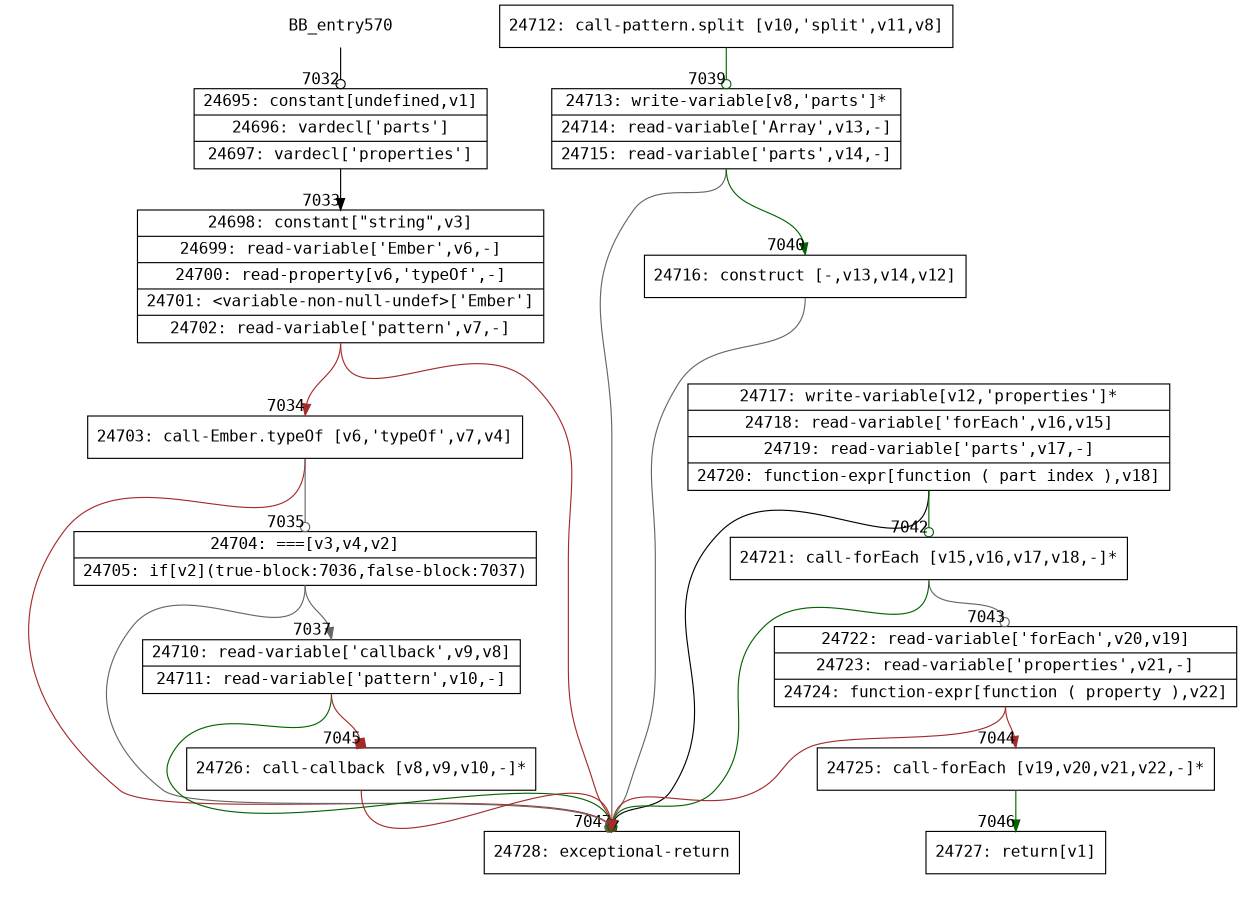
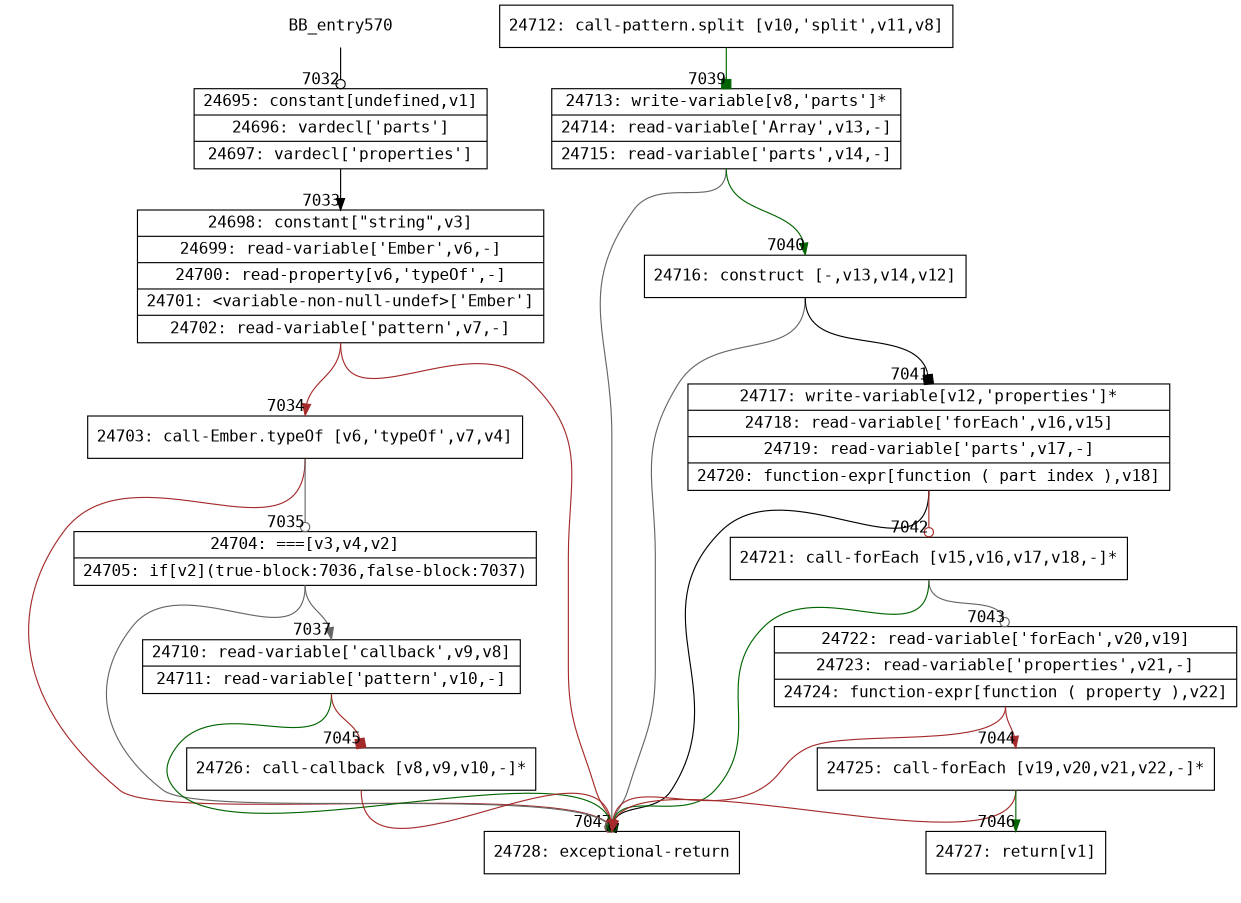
(726, 63) -> (726, 63)
none -> (861, 340)
(929, 509) -> (929, 509)
(694, 573) -> (694, 573)
none -> (819, 812)
